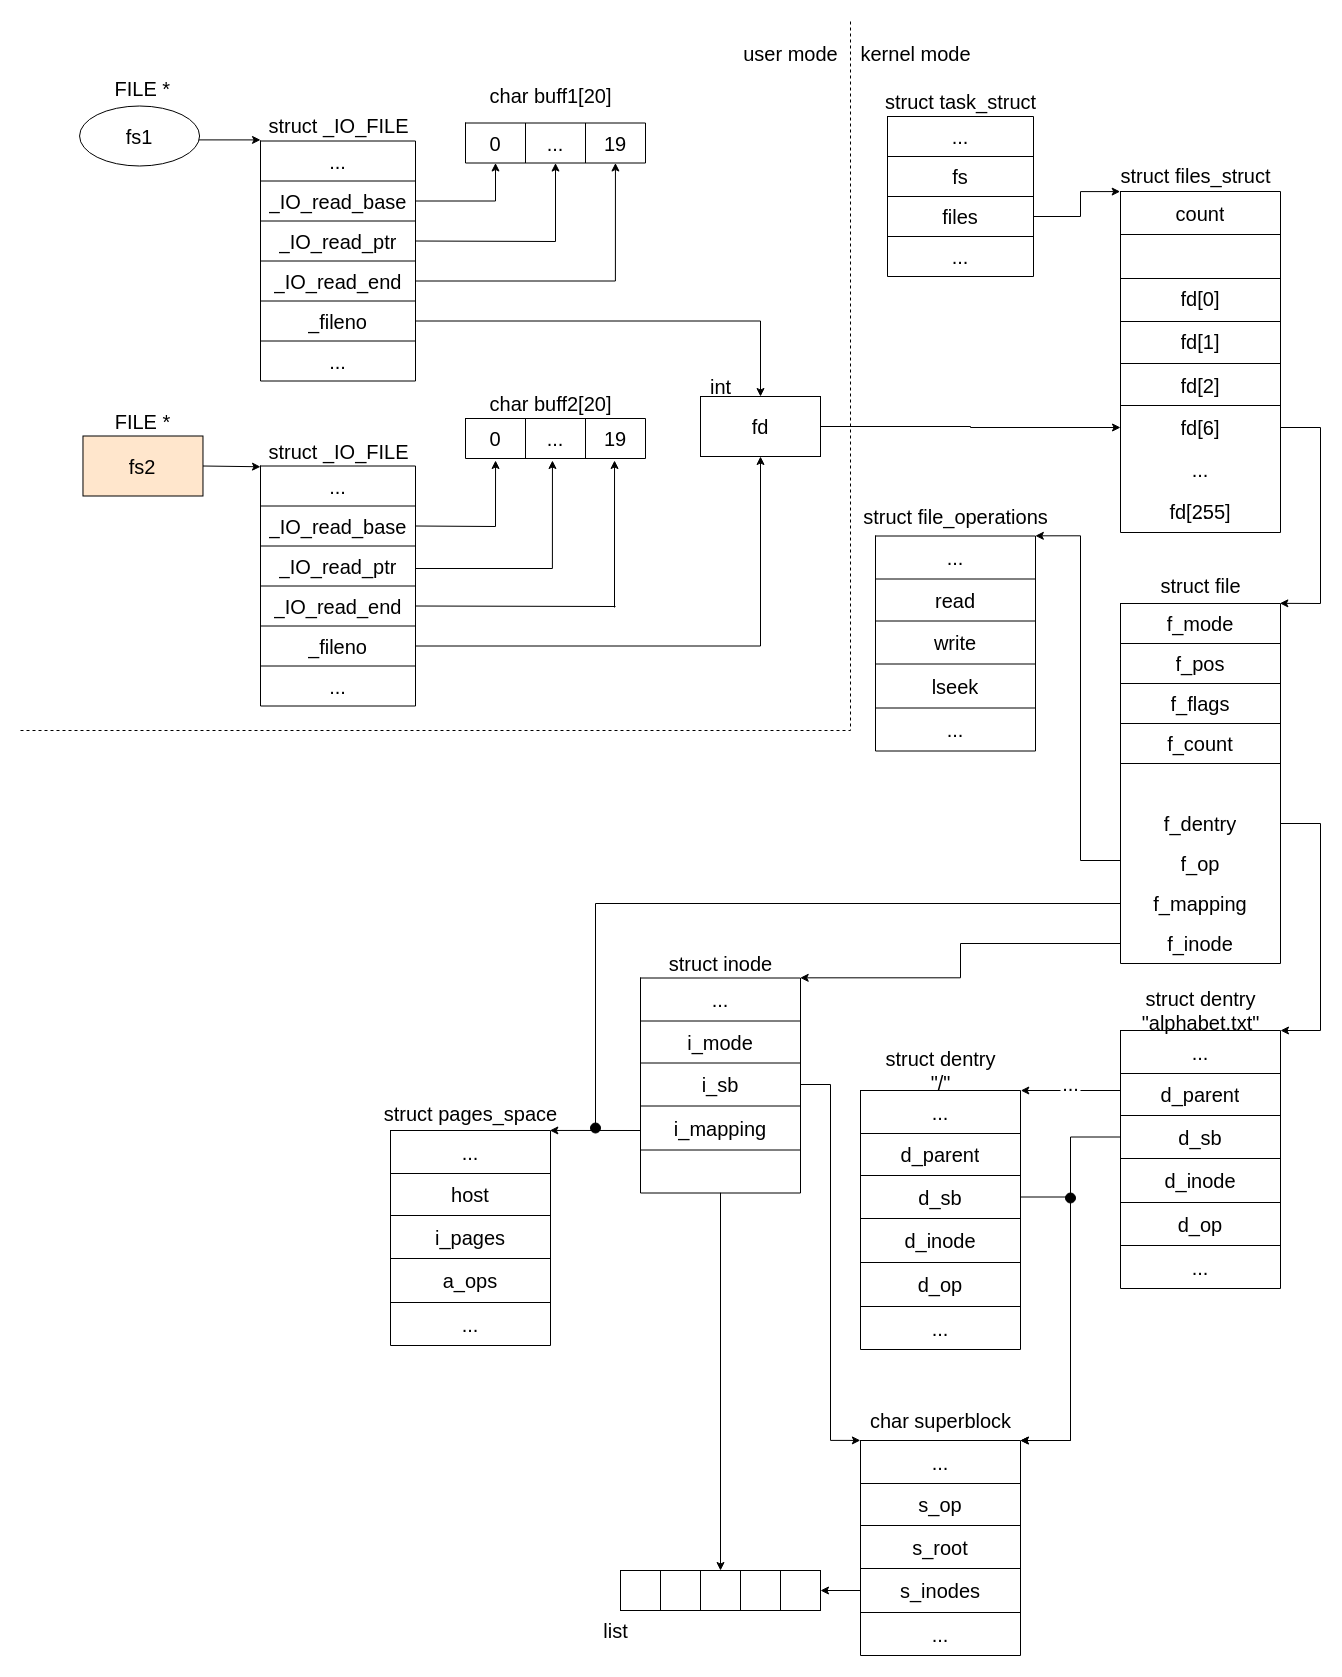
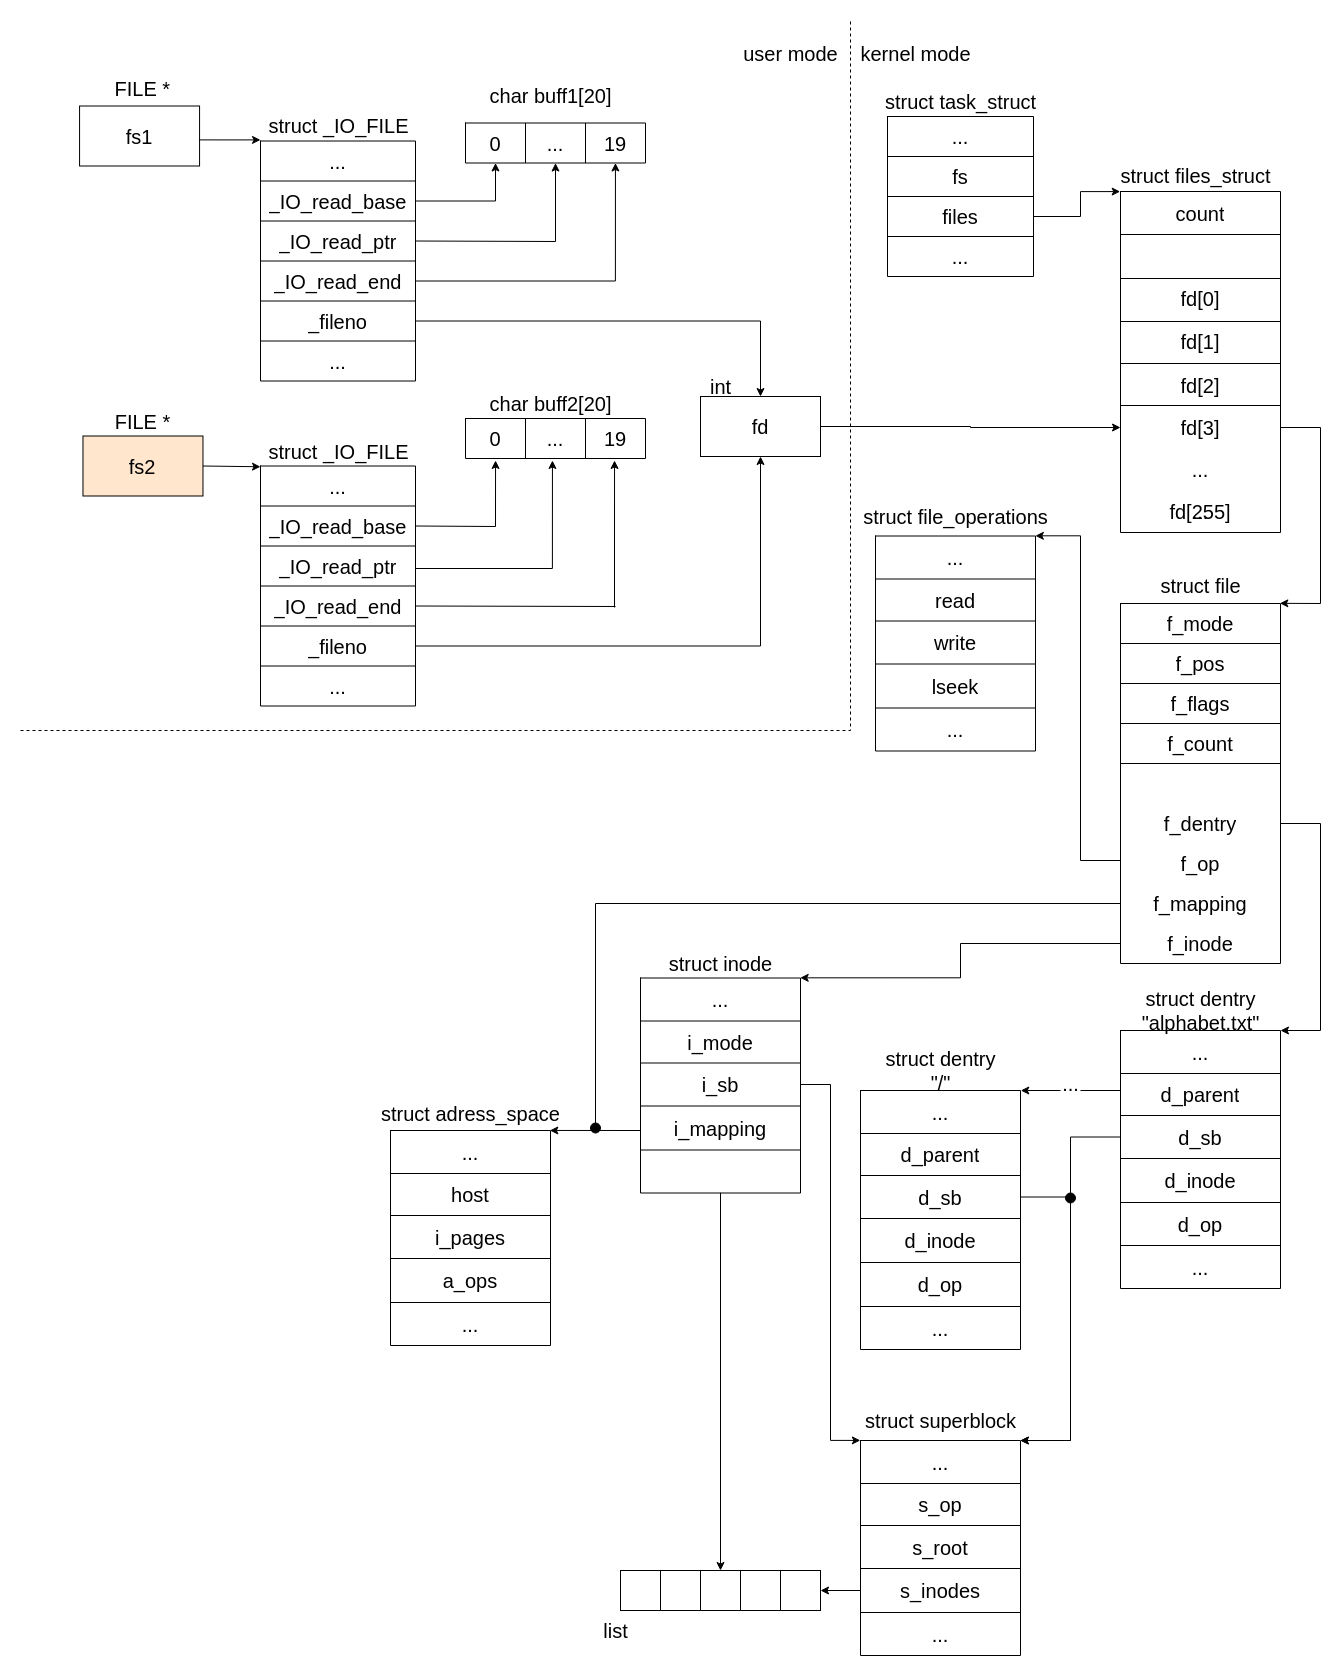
(140, 136) -> (140, 136)
(1201, 428) -> (1201, 428)
(471, 1114) -> (471, 1114)
(941, 1421) -> (941, 1421)
